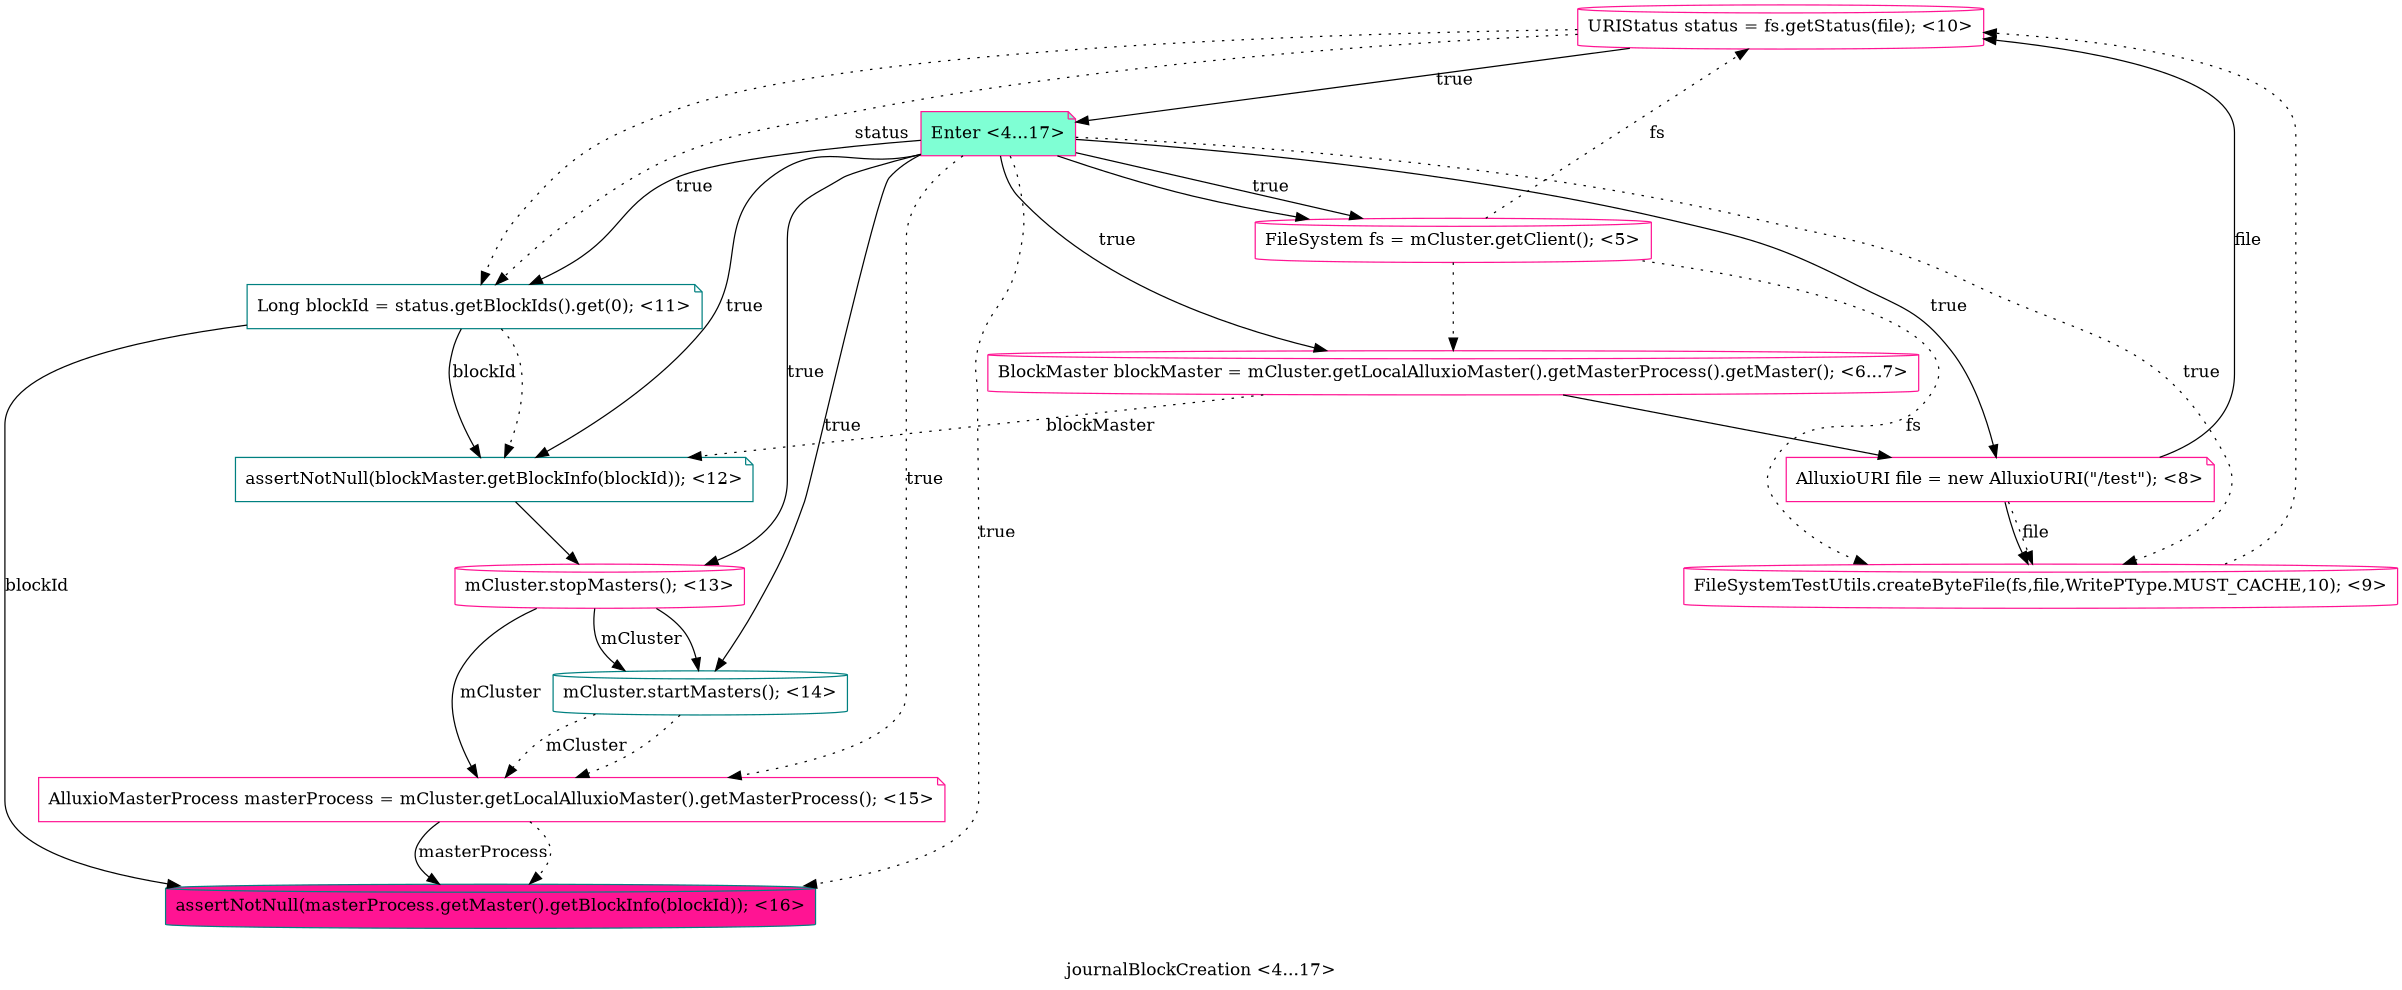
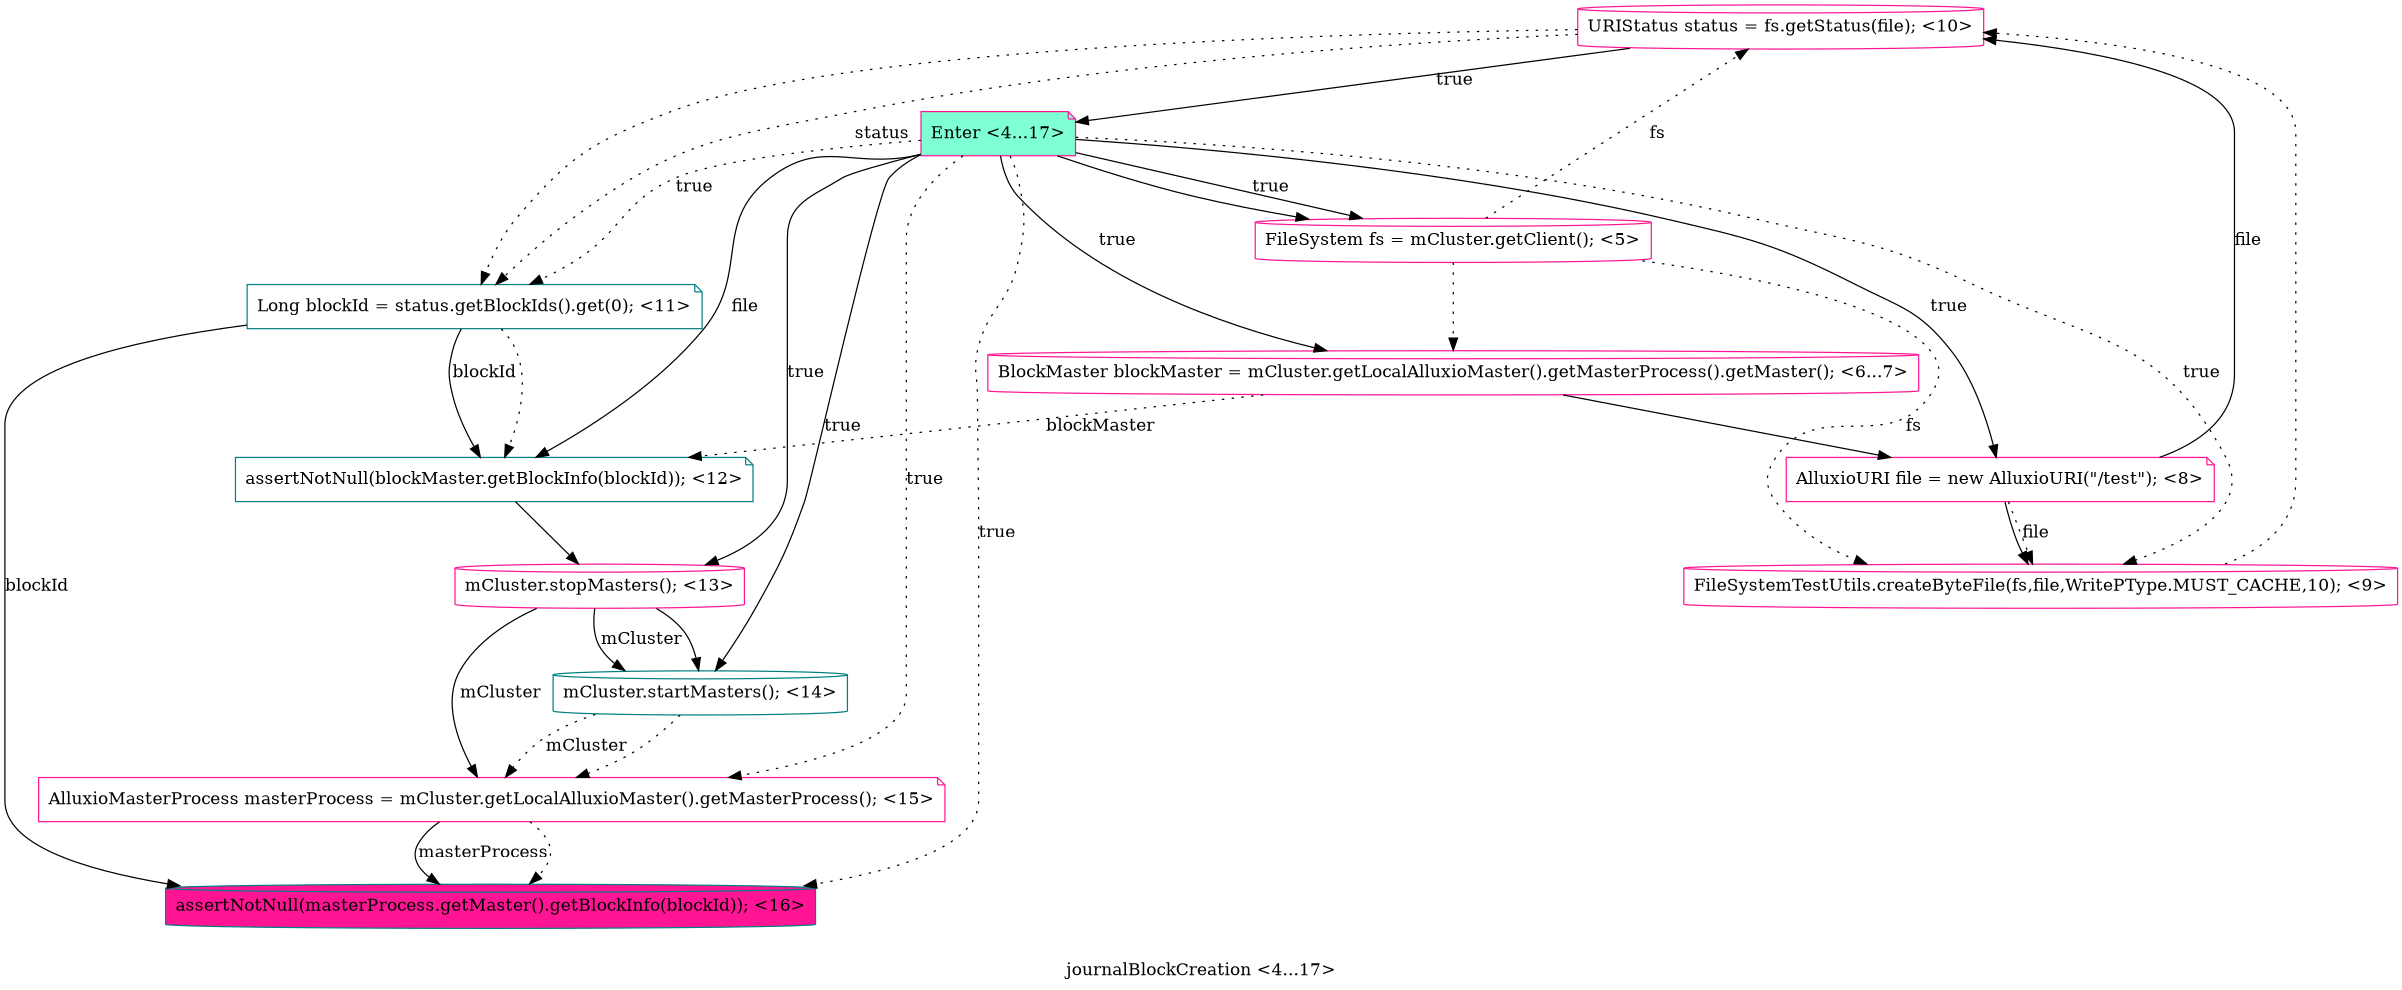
(713, 167) -> (713, 167)
(745, 307) -> (745, 307)
